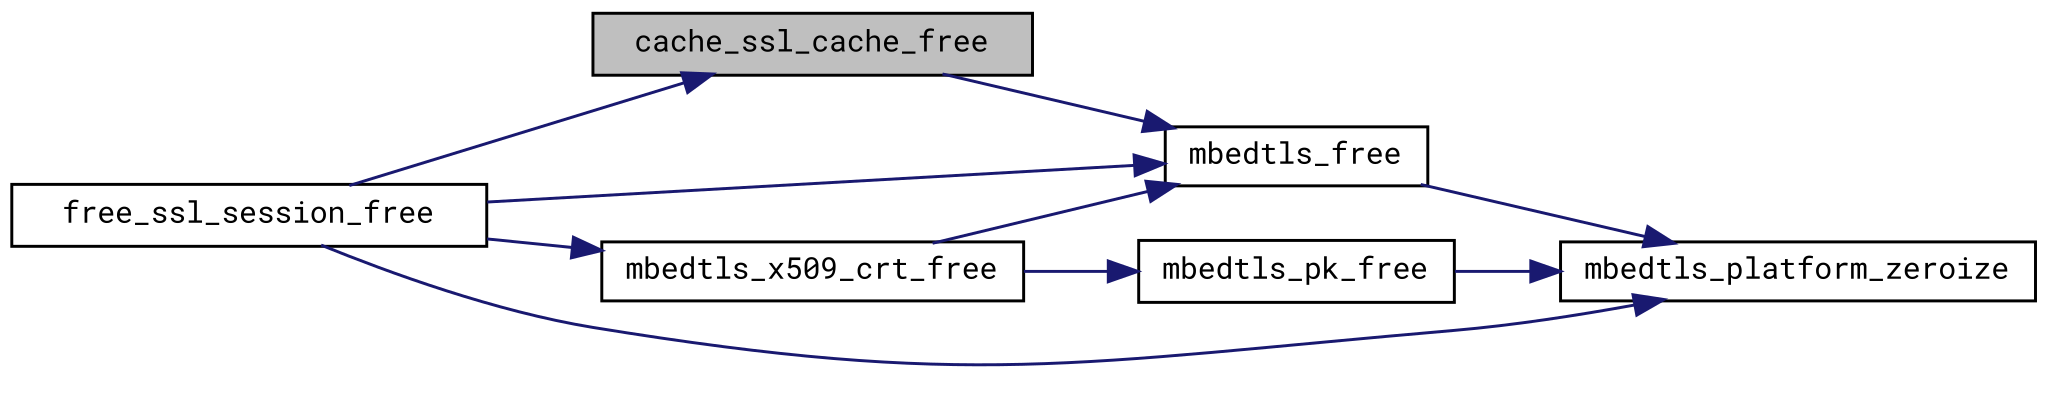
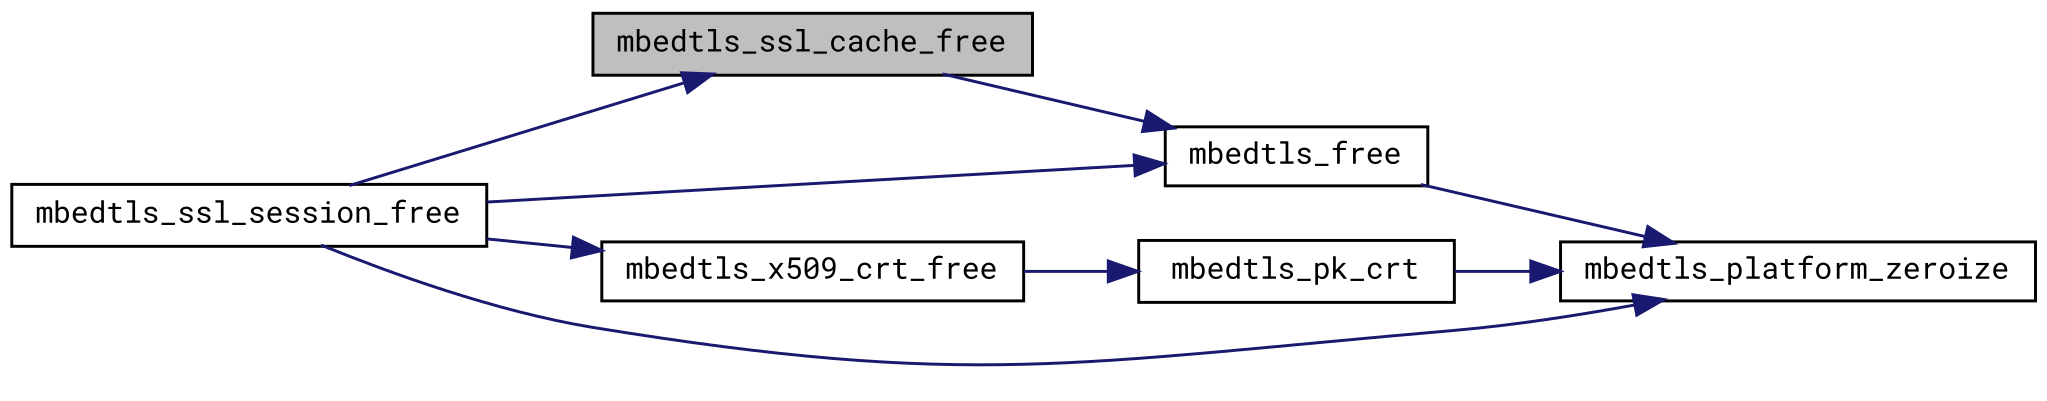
(813, 44) -> (813, 44)
(249, 215) -> (249, 215)
(1040, 217) -> none
(1297, 271) -> (1297, 271)
